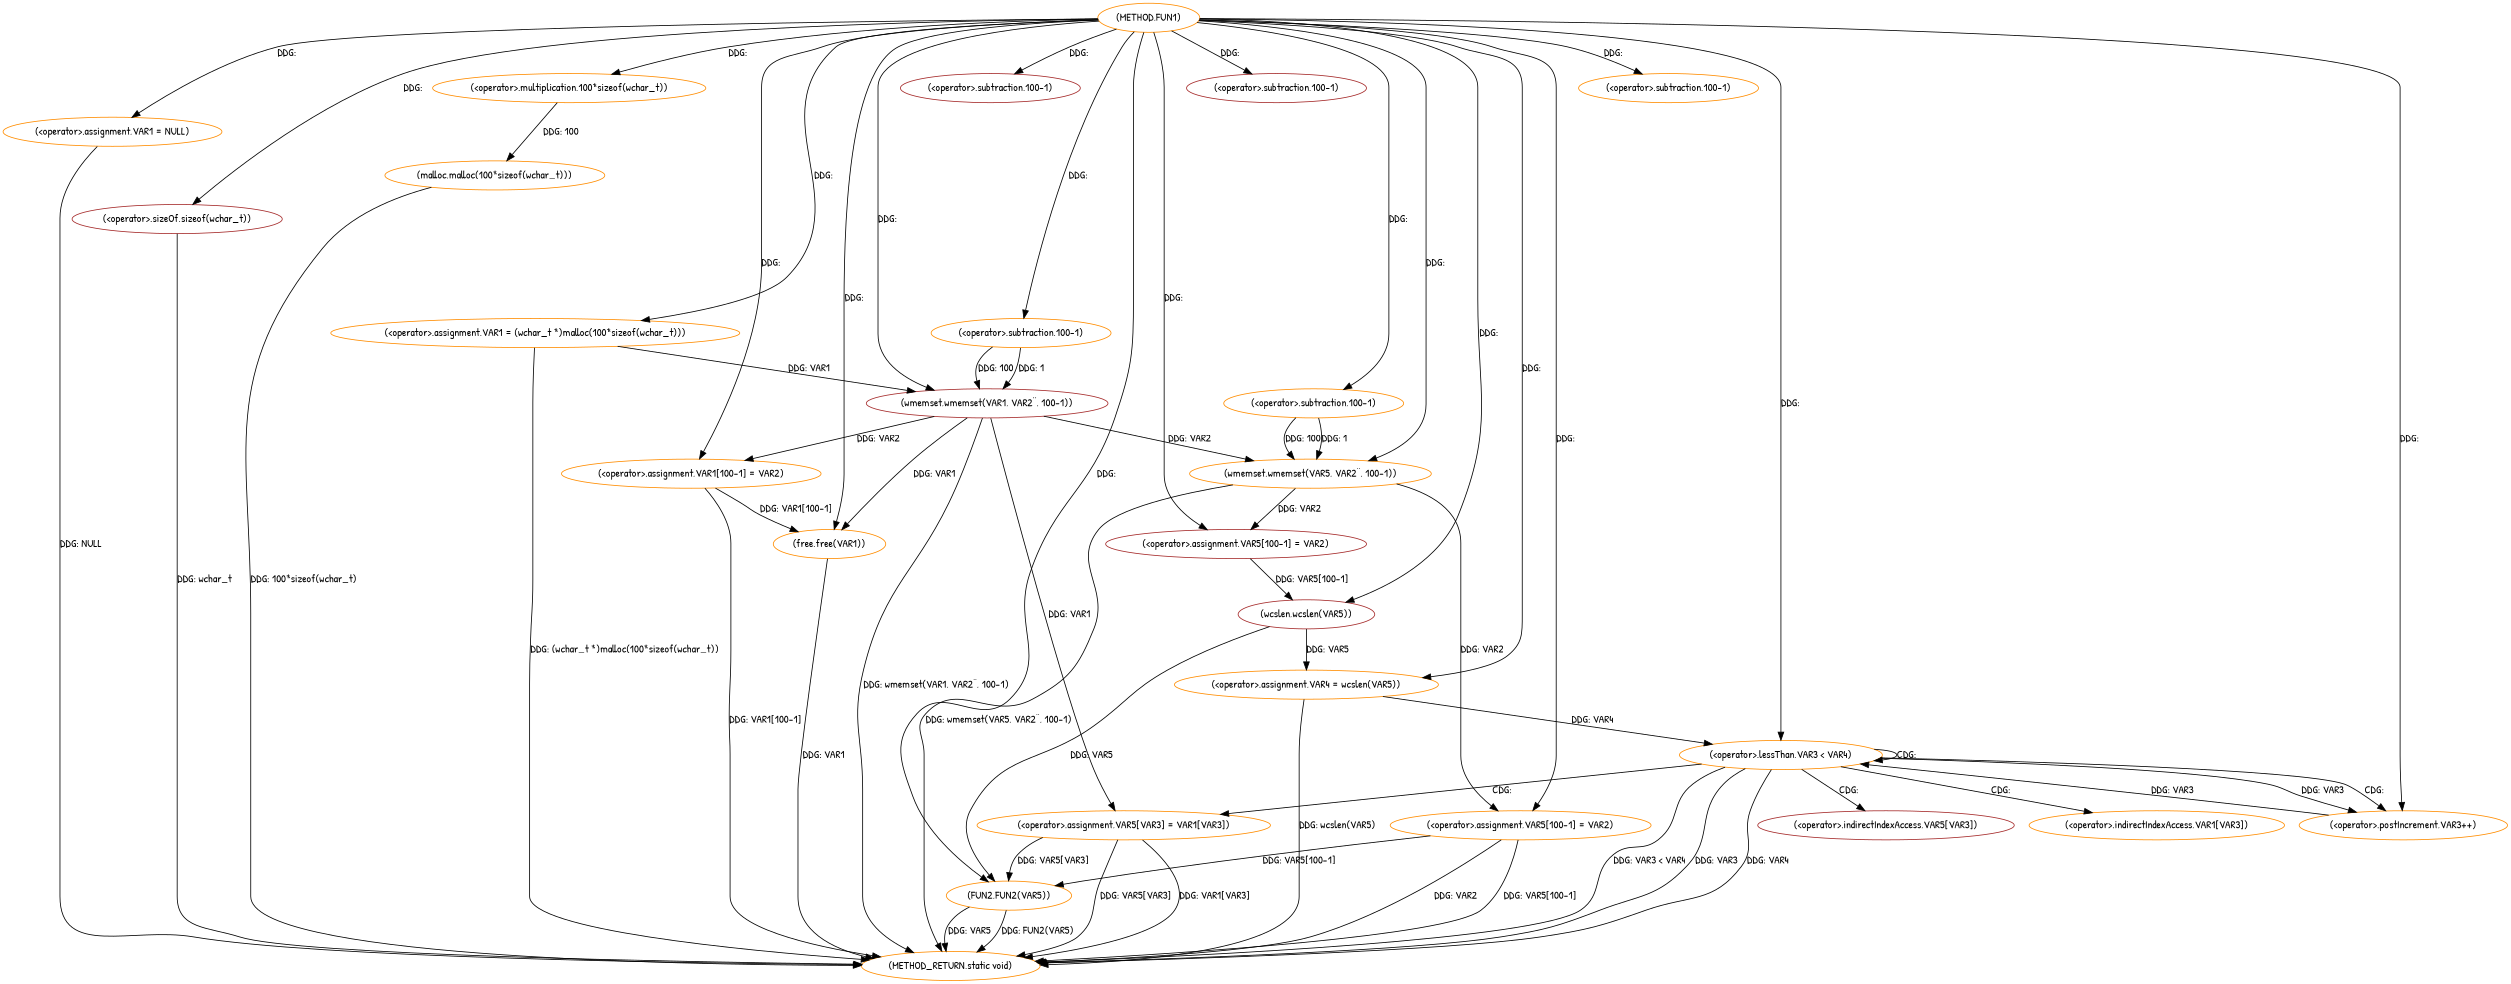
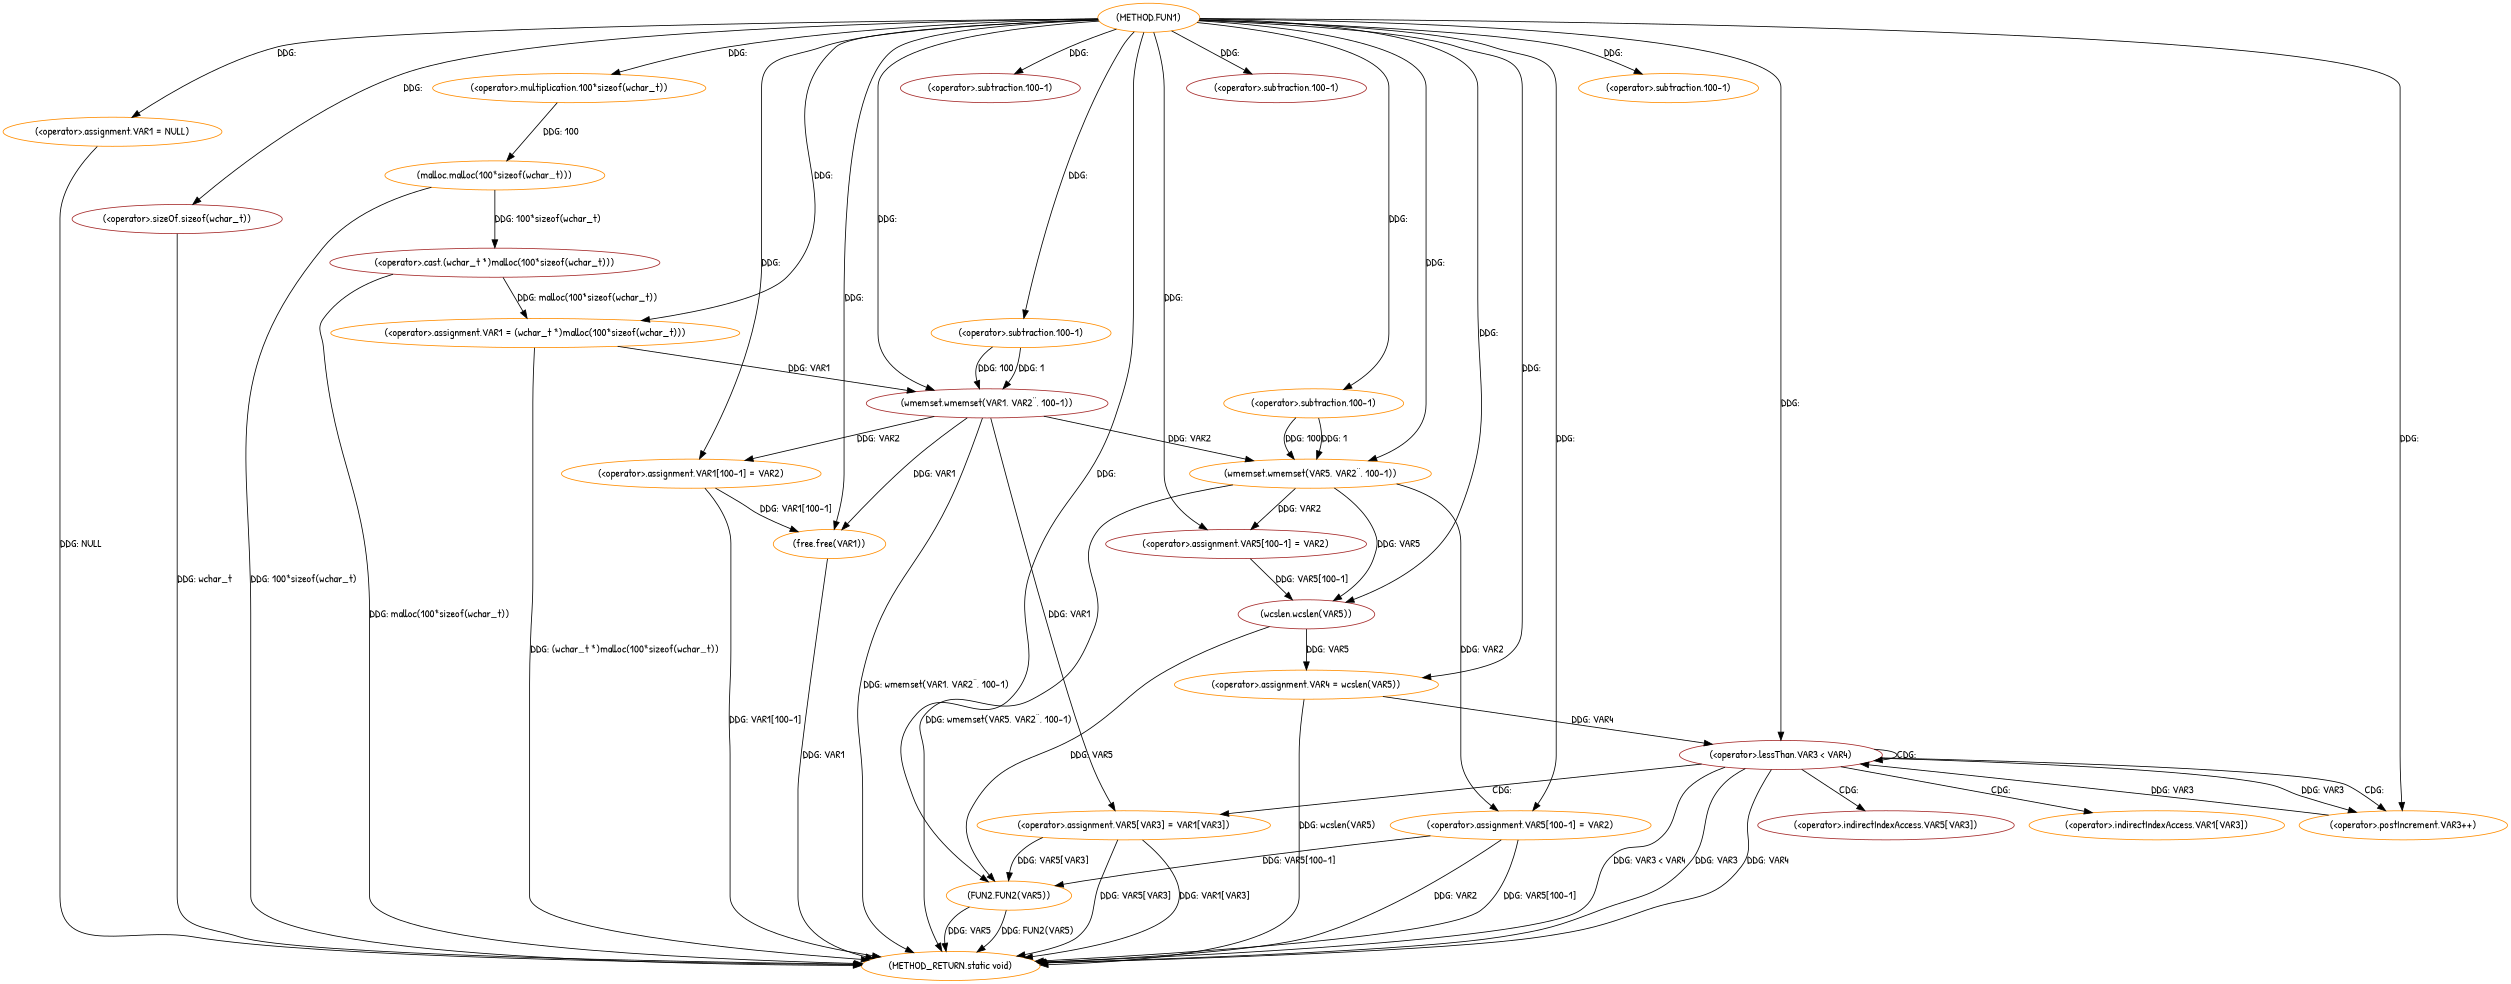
none -> (495, 263)
none -> (1377, 541)
(1781, 755) -> (1781, 755)
